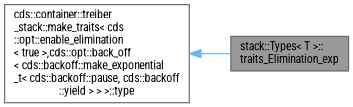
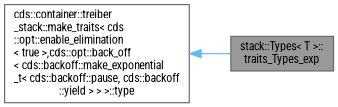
(290, 54) -> (282, 54)
